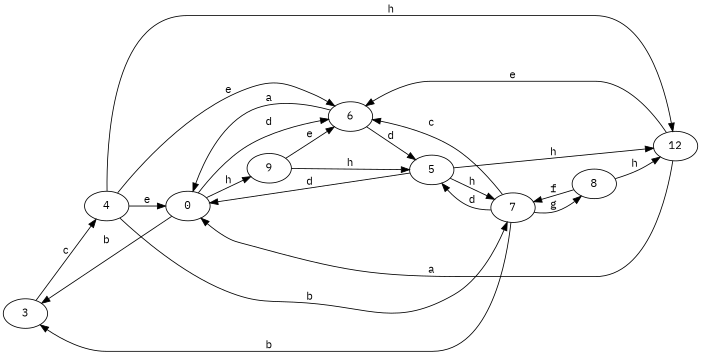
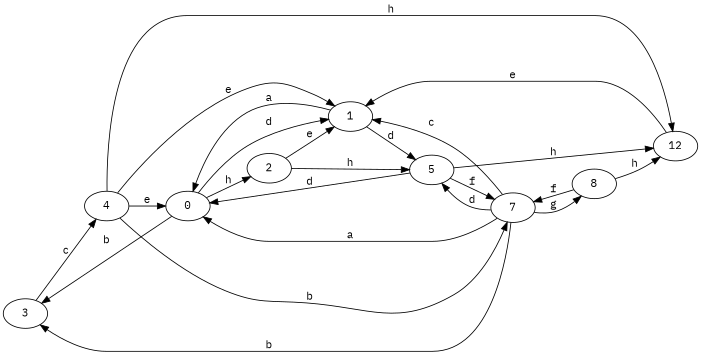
(350, 117) -> (350, 117)
(269, 168) -> (269, 168)
(472, 182) -> (472, 182)
(486, 277) -> (354, 241)
